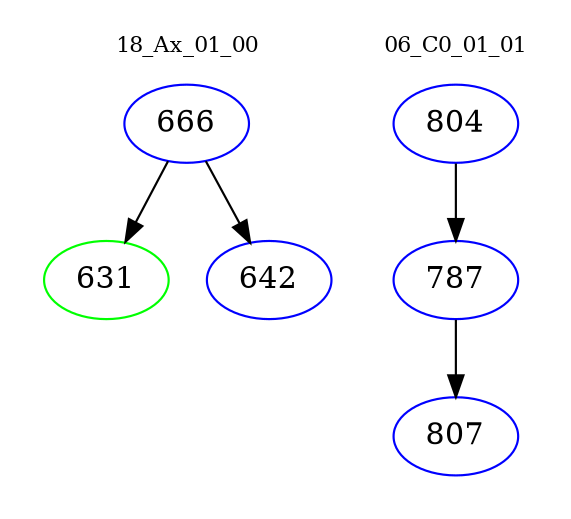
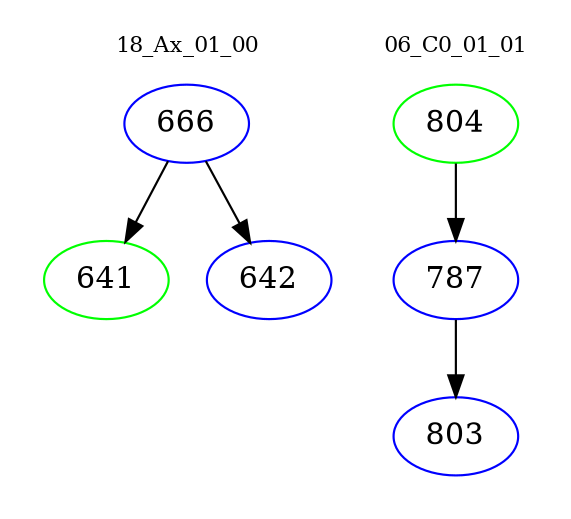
(456, 124) -> (456, 124)
(106, 280) -> (106, 280)
(456, 436) -> (456, 436)
